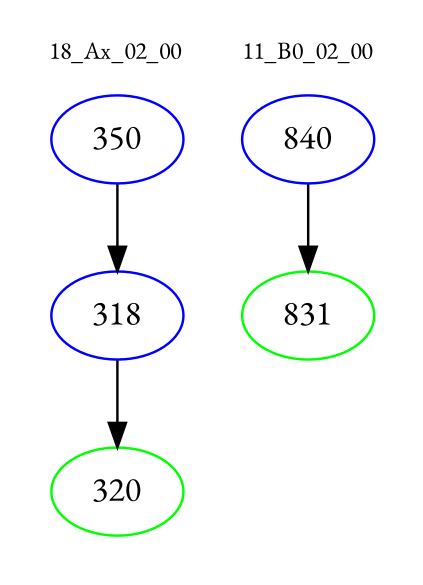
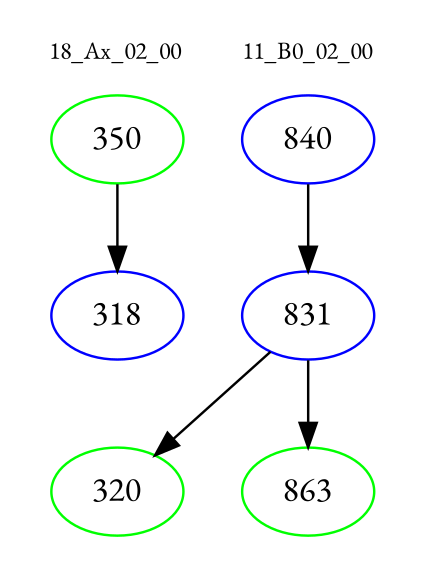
(117, 139) -> (117, 139)
(308, 316) -> (308, 316)
(117, 392) -> (239, 380)
none -> (308, 492)
